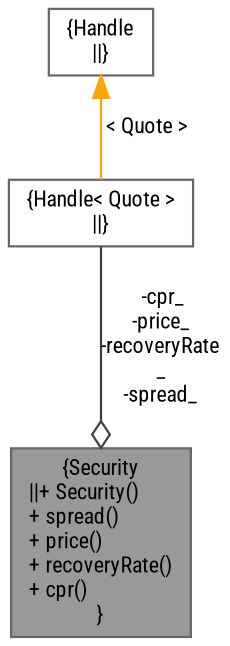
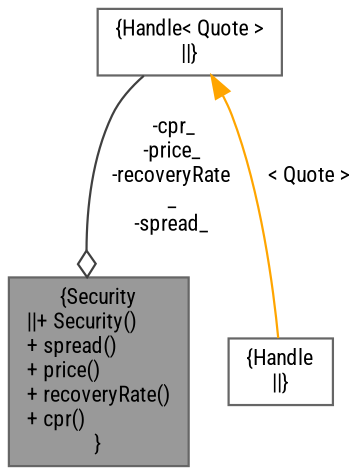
(101, 139) -> (260, 215)
